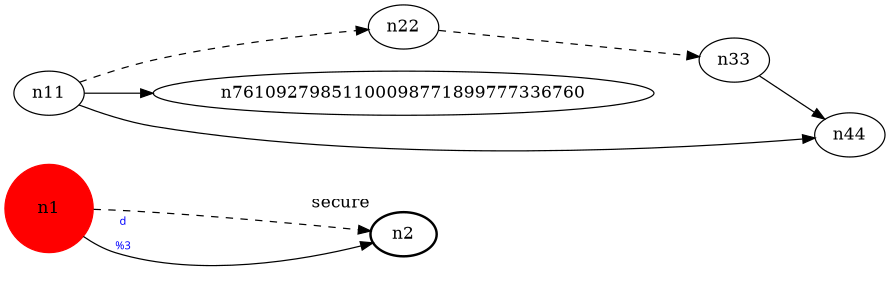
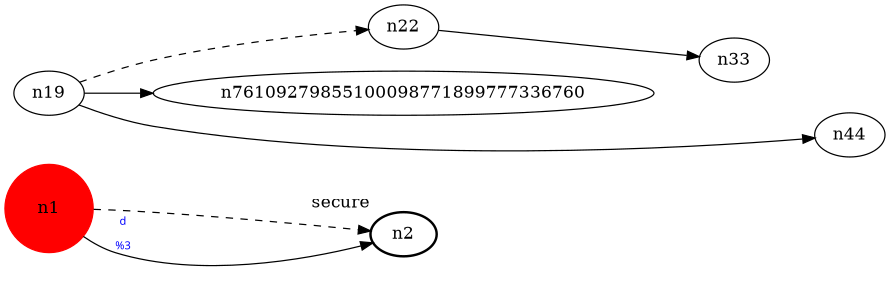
(563, 43) -> (563, 43)
(49, 93) -> (49, 93)
(404, 93) -> (404, 93)
(787, 94) -> none
